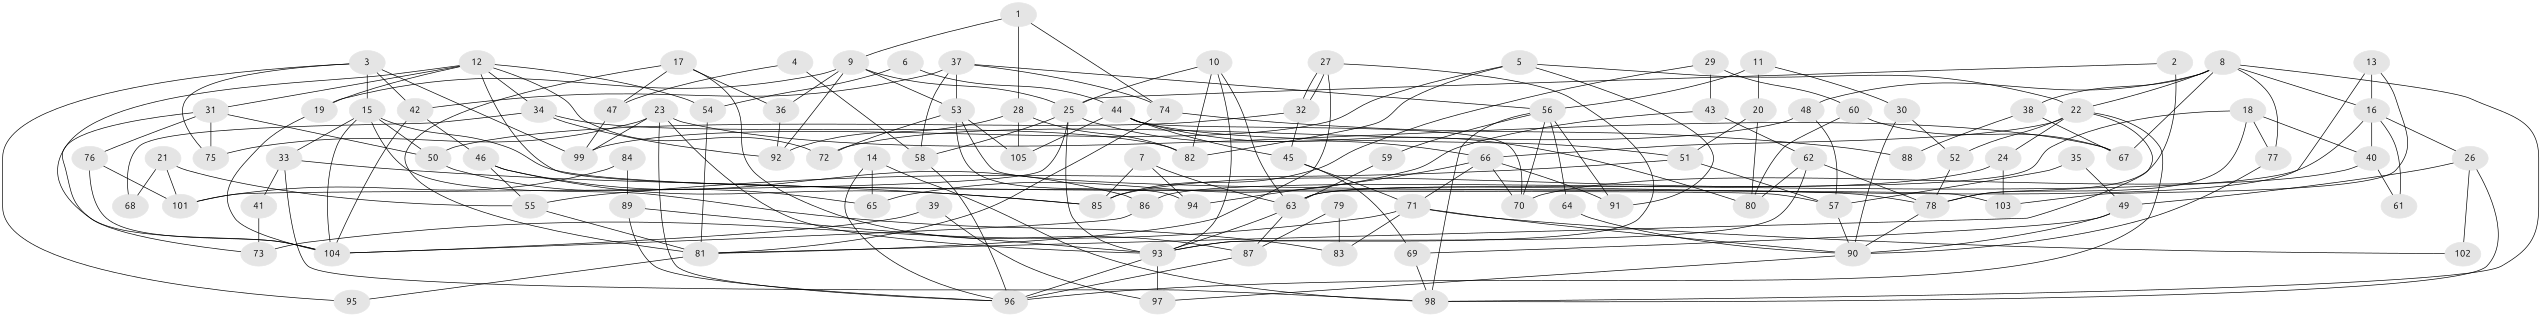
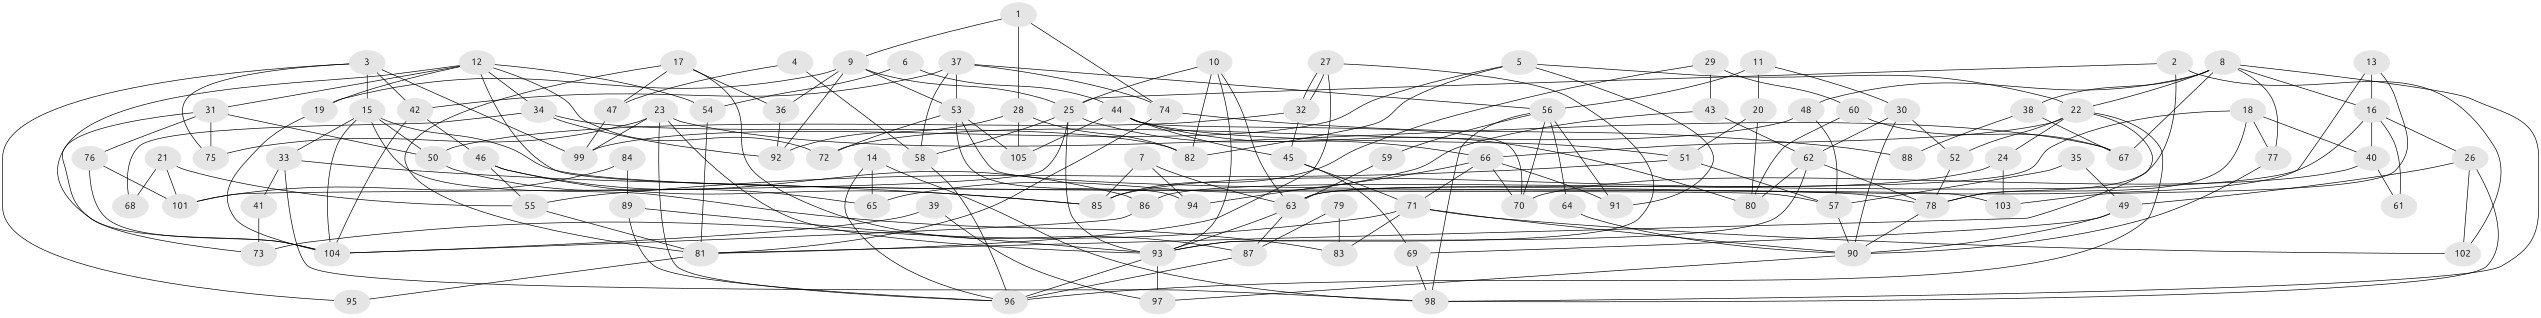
none -> (2445, 98)
none -> (1855, 134)
